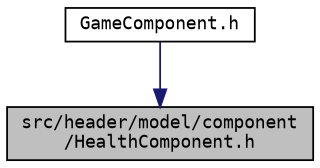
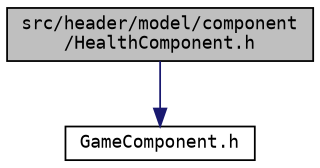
(160, 65) -> (160, 85)
